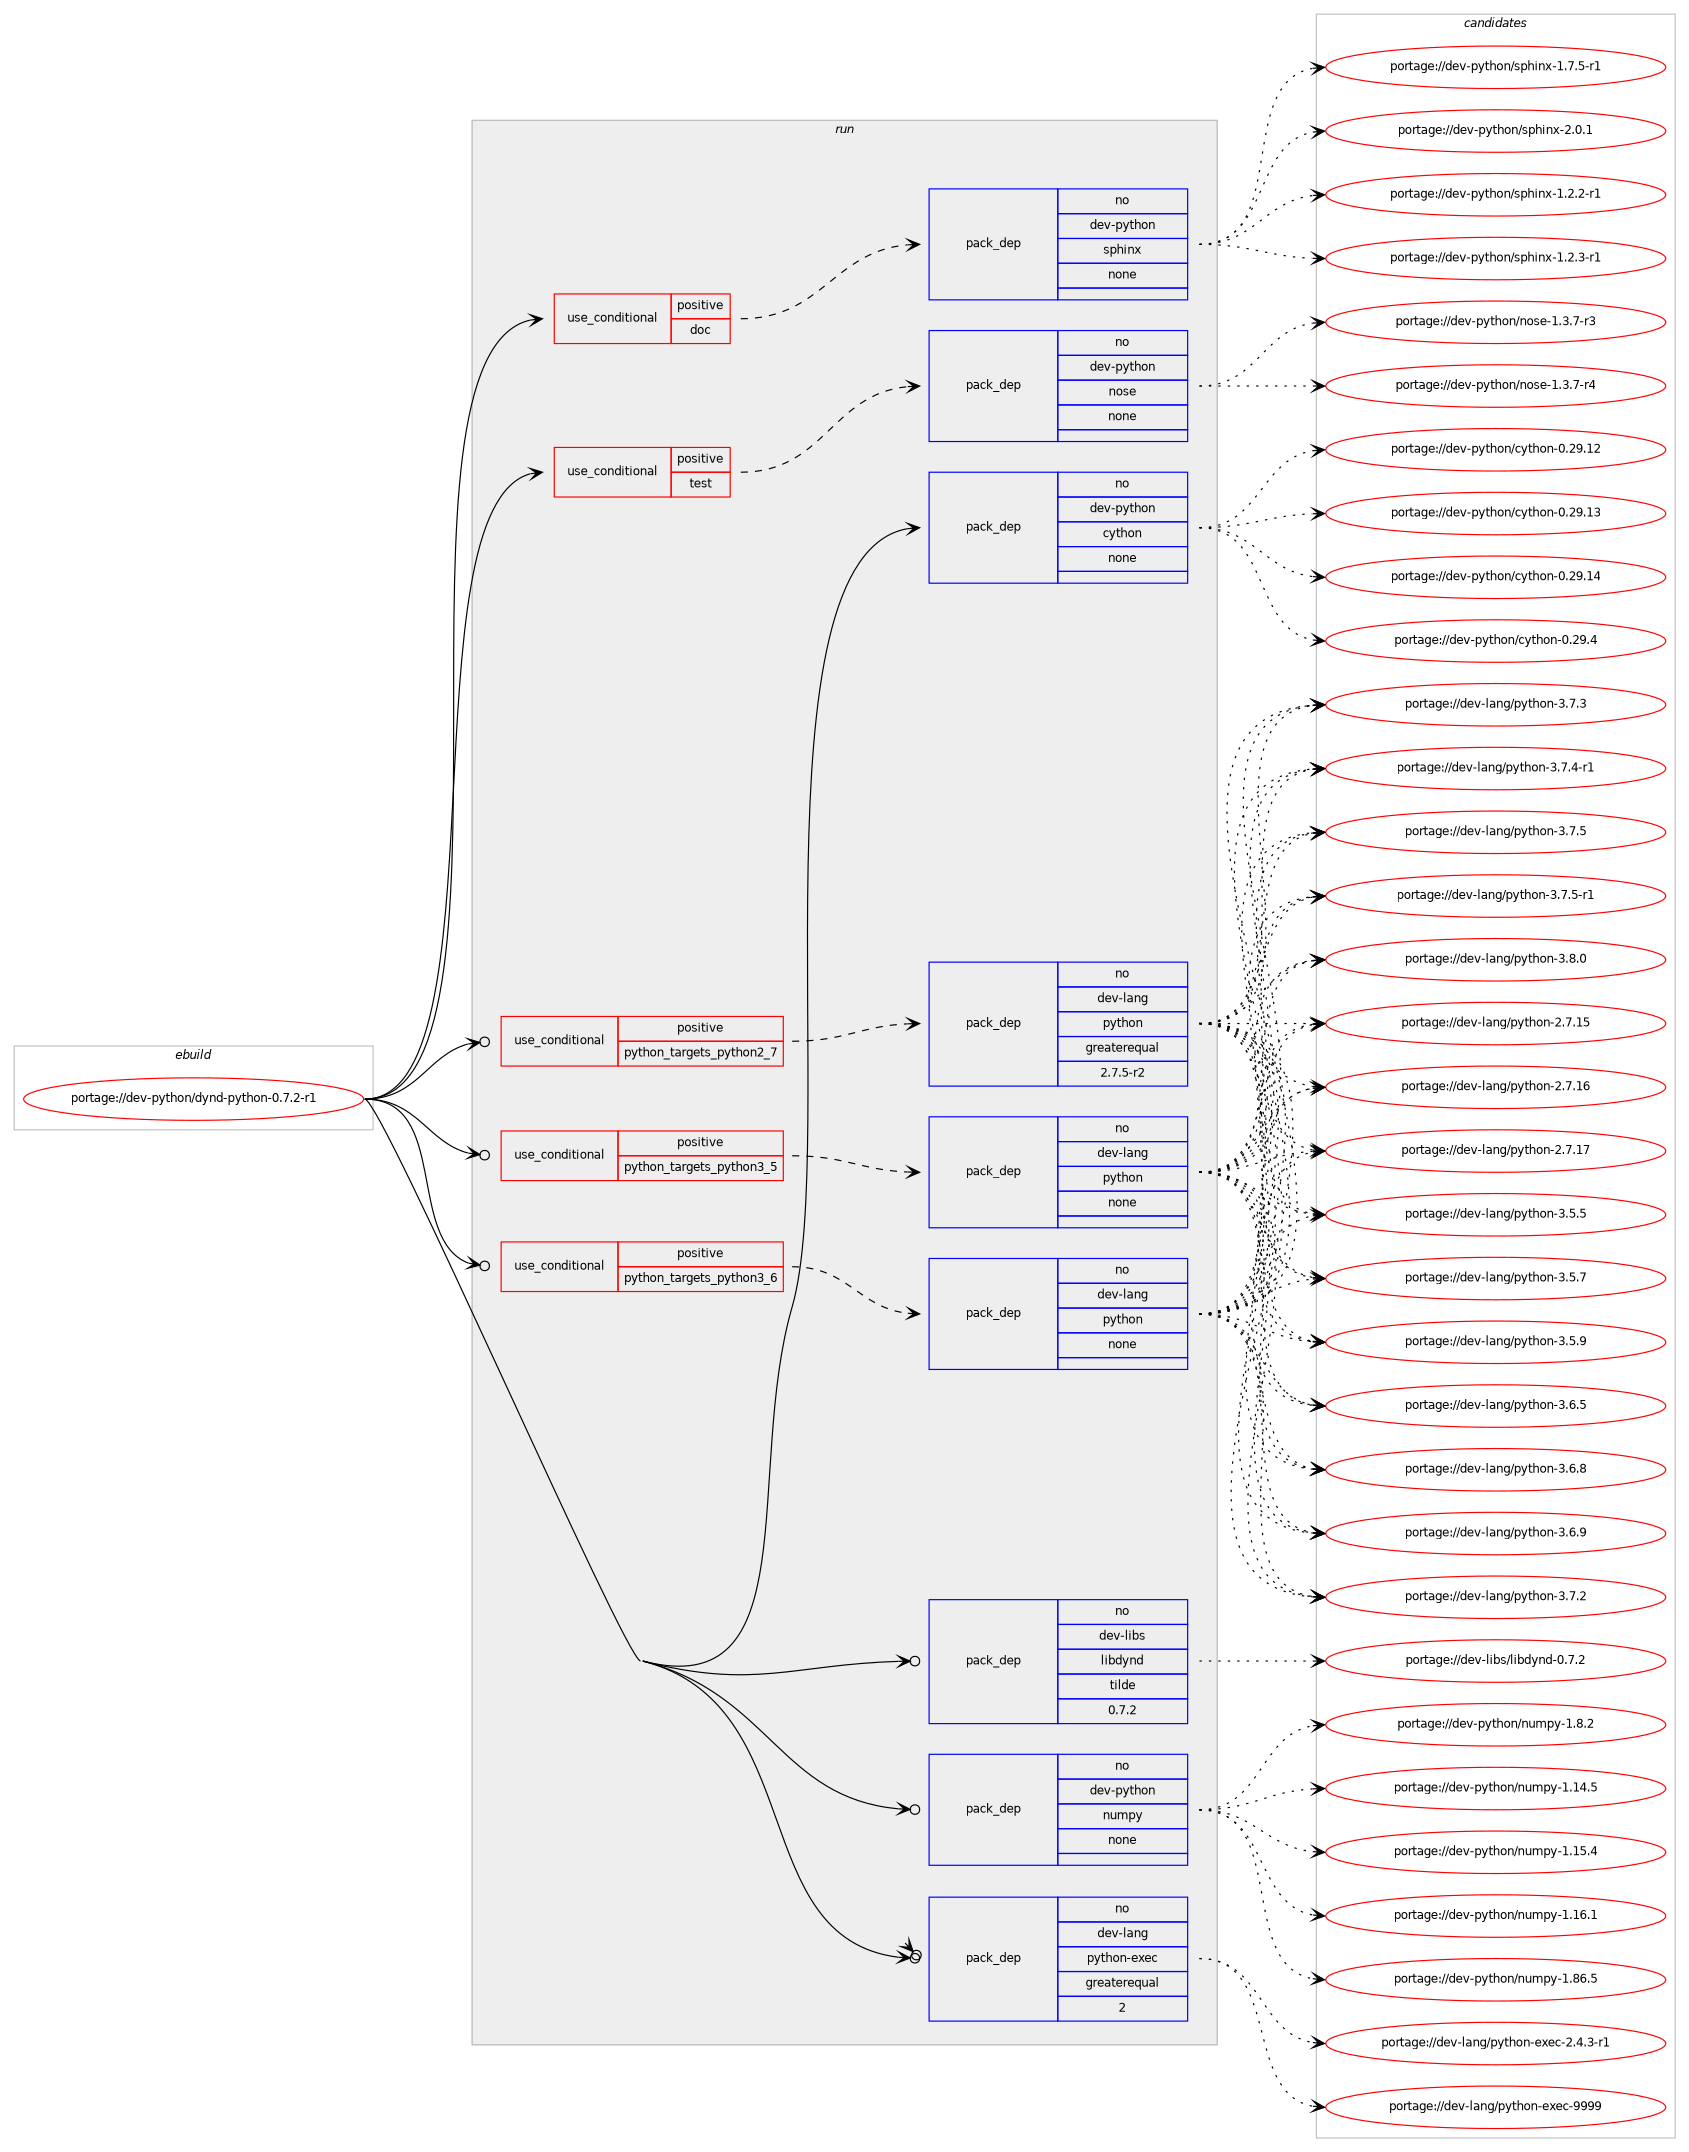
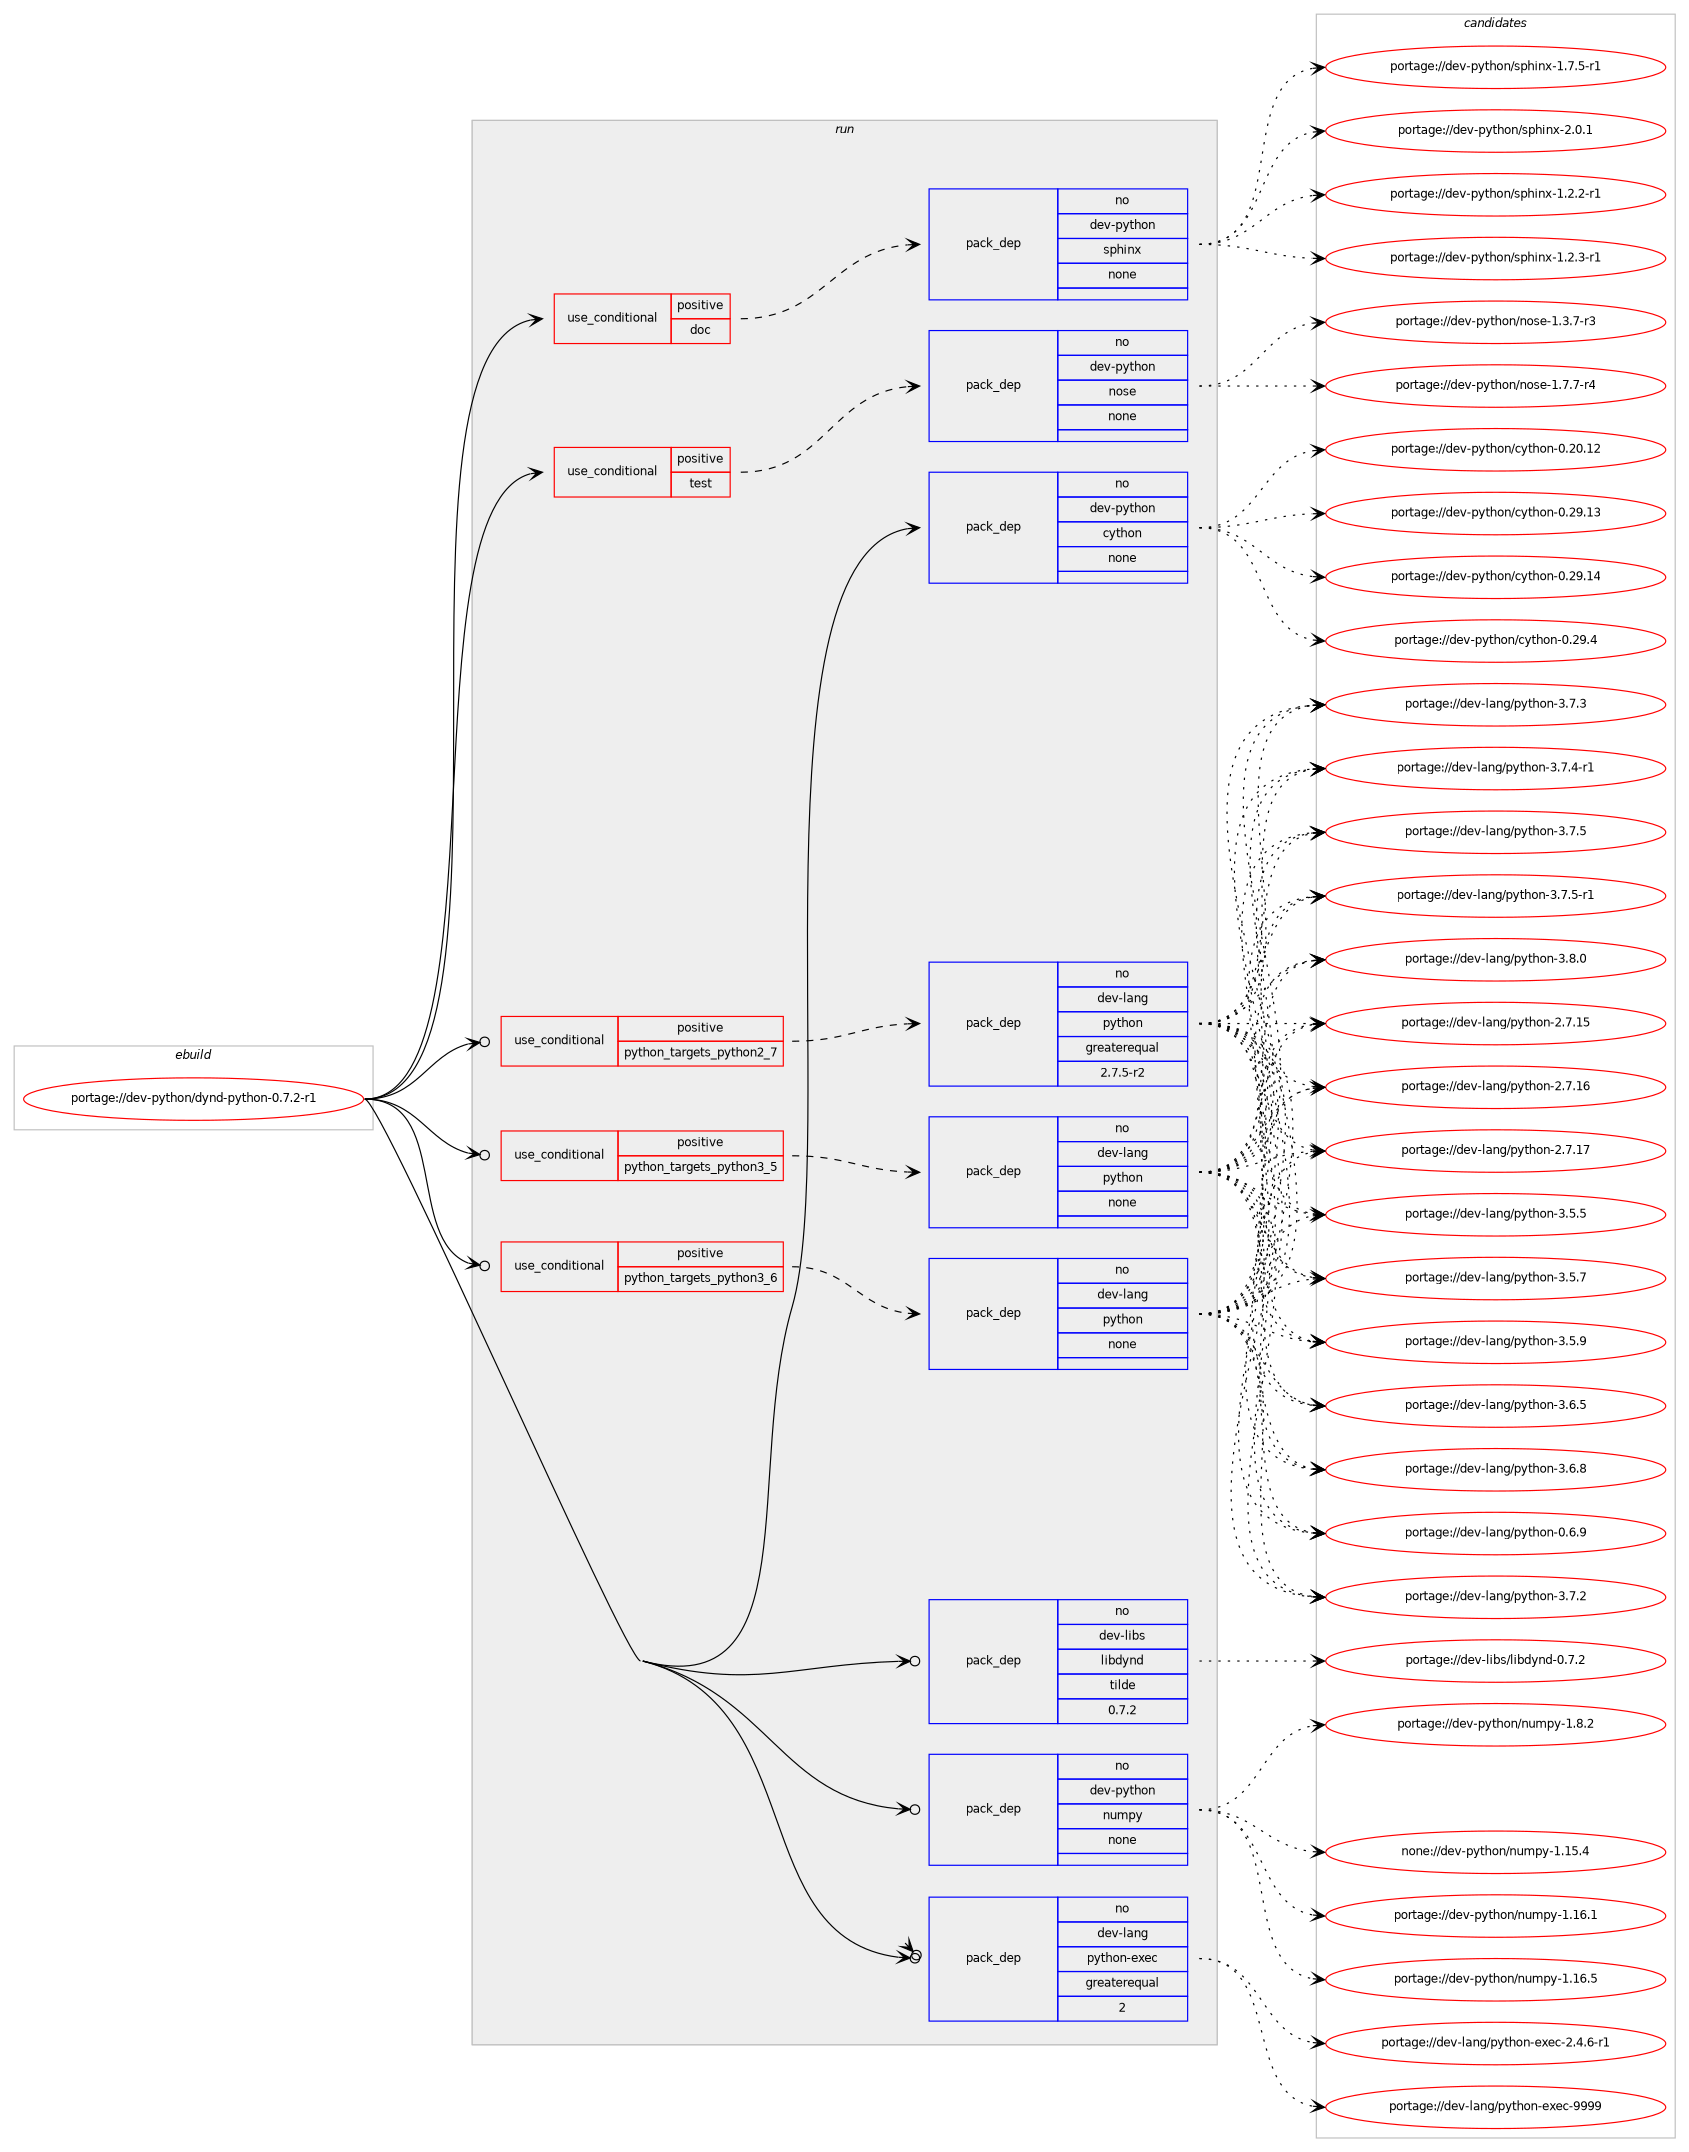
(1496, 386) -> (1496, 386)
(1496, 450) -> (1496, 450)
(1496, 1534) -> (1496, 1534)
(1496, 1789) -> none
(1496, 1852) -> (1496, 1852)
(1496, 1980) -> (1496, 1980)
(1496, 2044) -> (1496, 2044)
